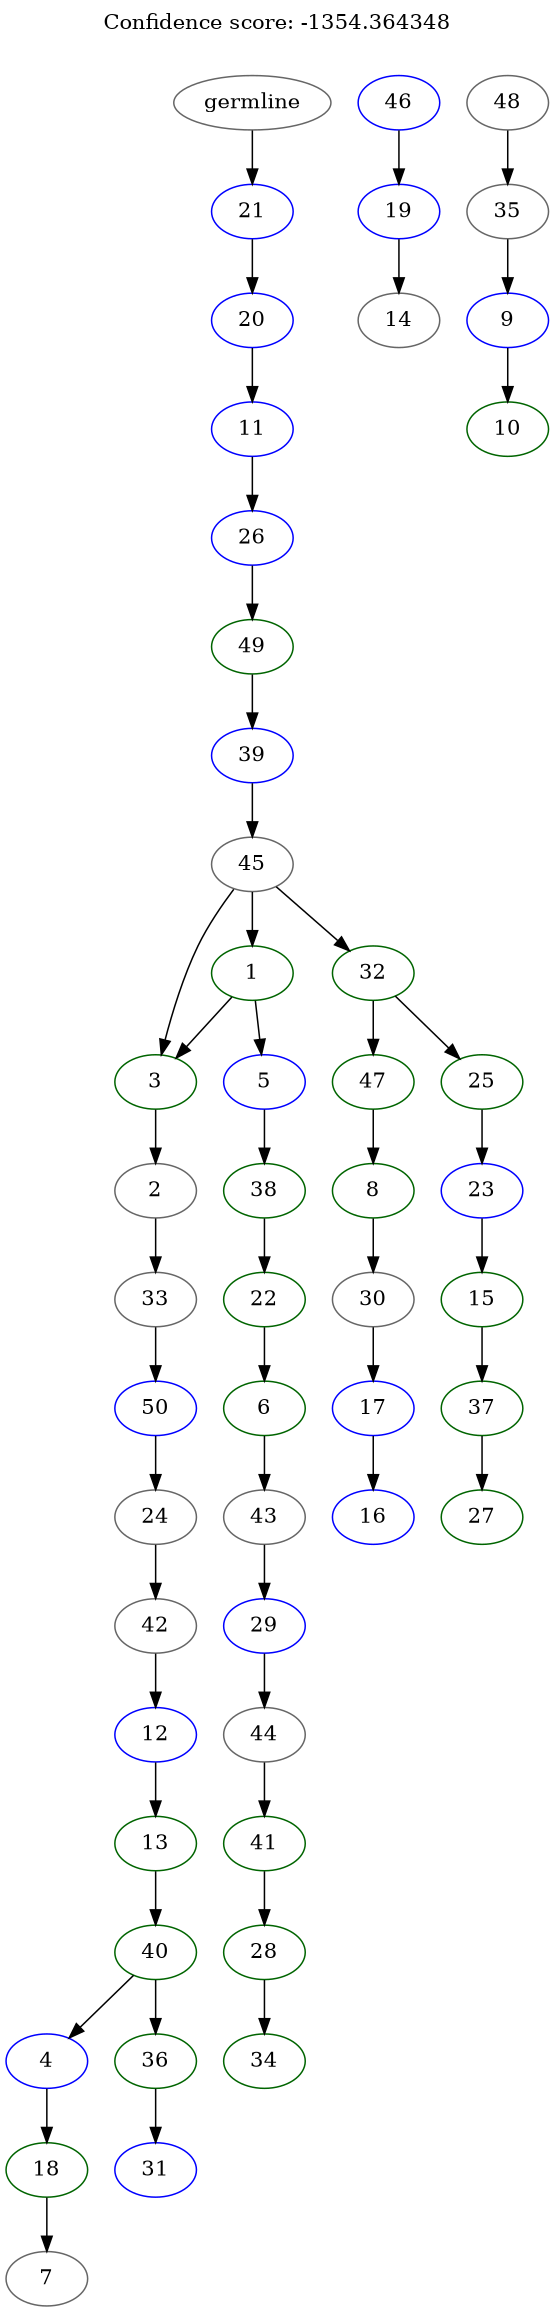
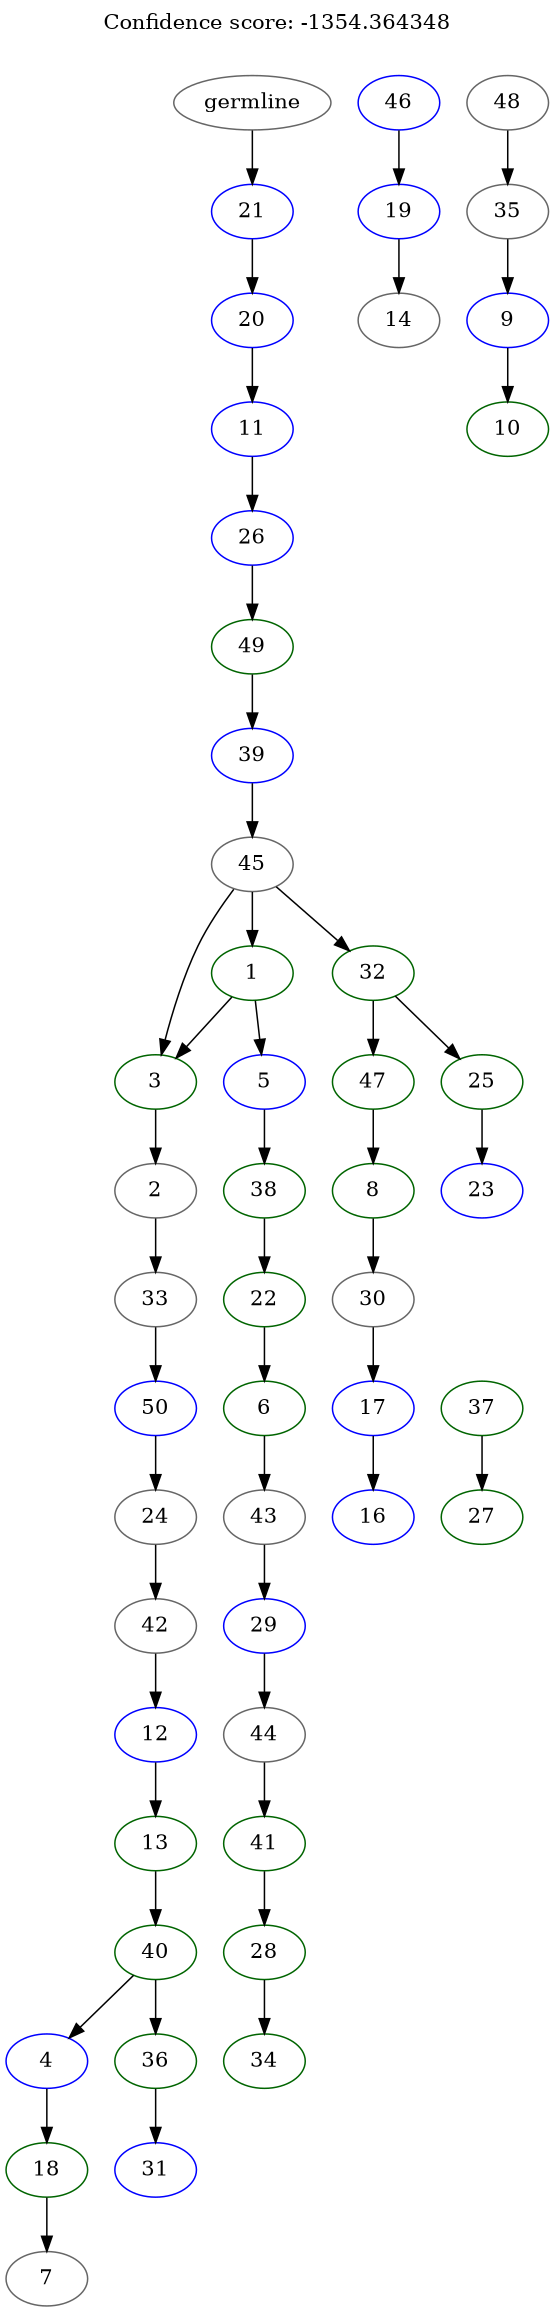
(482, 1300) -> none
